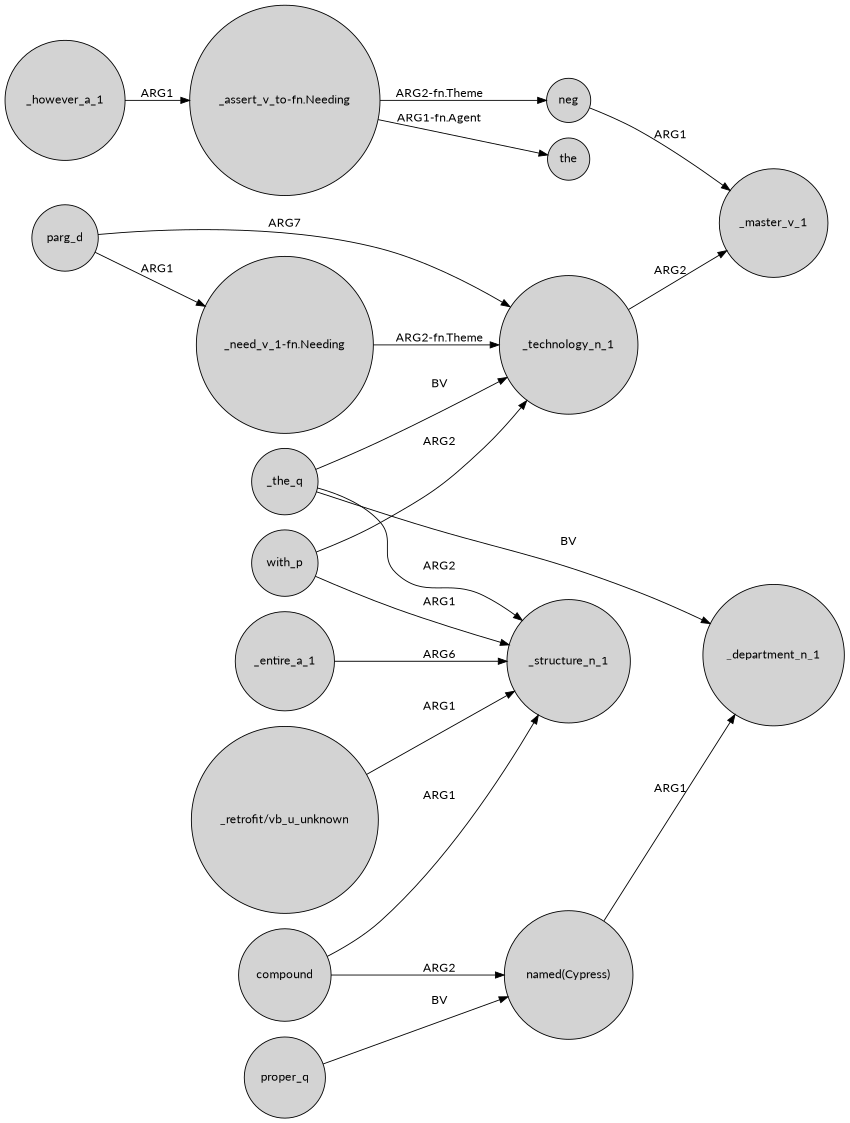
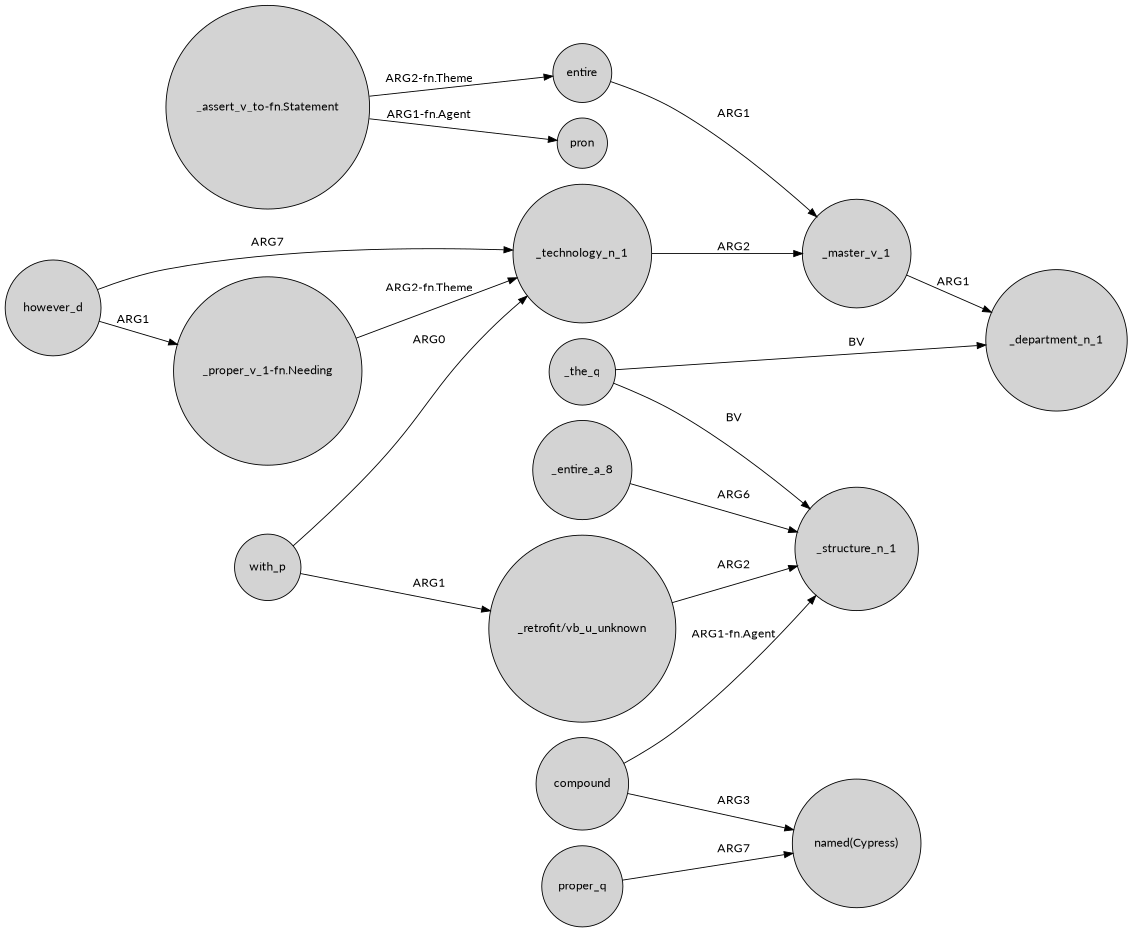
(65, 100) -> none
(285, 100) -> (268, 107)
(569, 100) -> (582, 73)
(569, 159) -> (582, 143)
(65, 238) -> (53, 308)
(285, 345) -> (268, 371)
(408, 428) -> none
(440, 442) -> (429, 340)
(440, 566) -> (734, 418)
(407, 613) -> (391, 591)
(285, 661) -> (582, 470)
(440, 706) -> (734, 565)
(440, 796) -> (734, 634)
(667, 821) -> (945, 292)
(440, 968) -> (734, 801)
(440, 1001) -> (734, 849)
